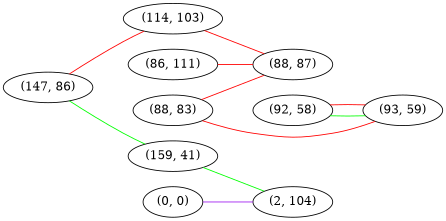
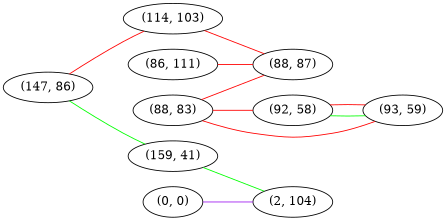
none -> (233, 110)
